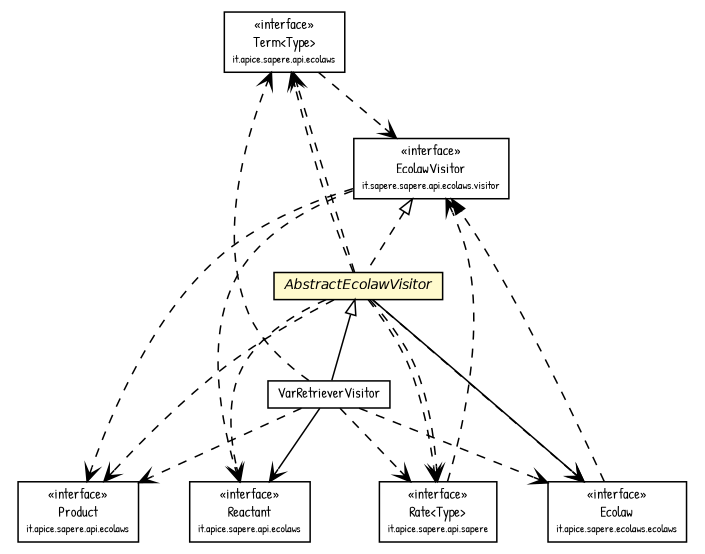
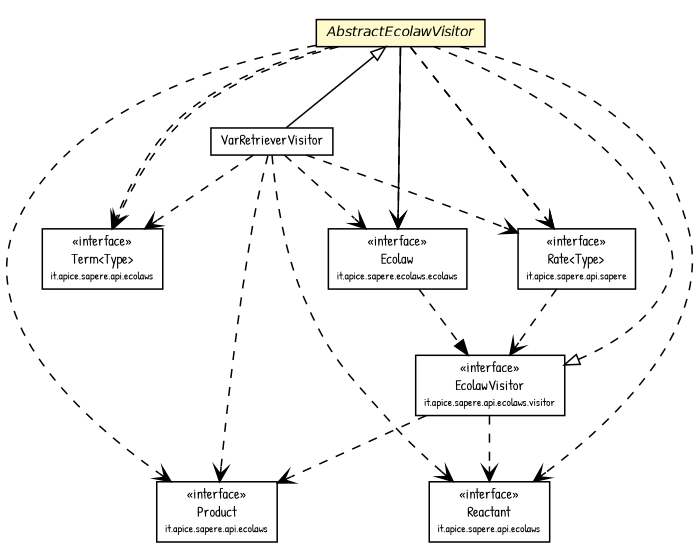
(352, 100) -> none
(431, 186) -> (490, 403)
(299, 439) -> (321, 333)
